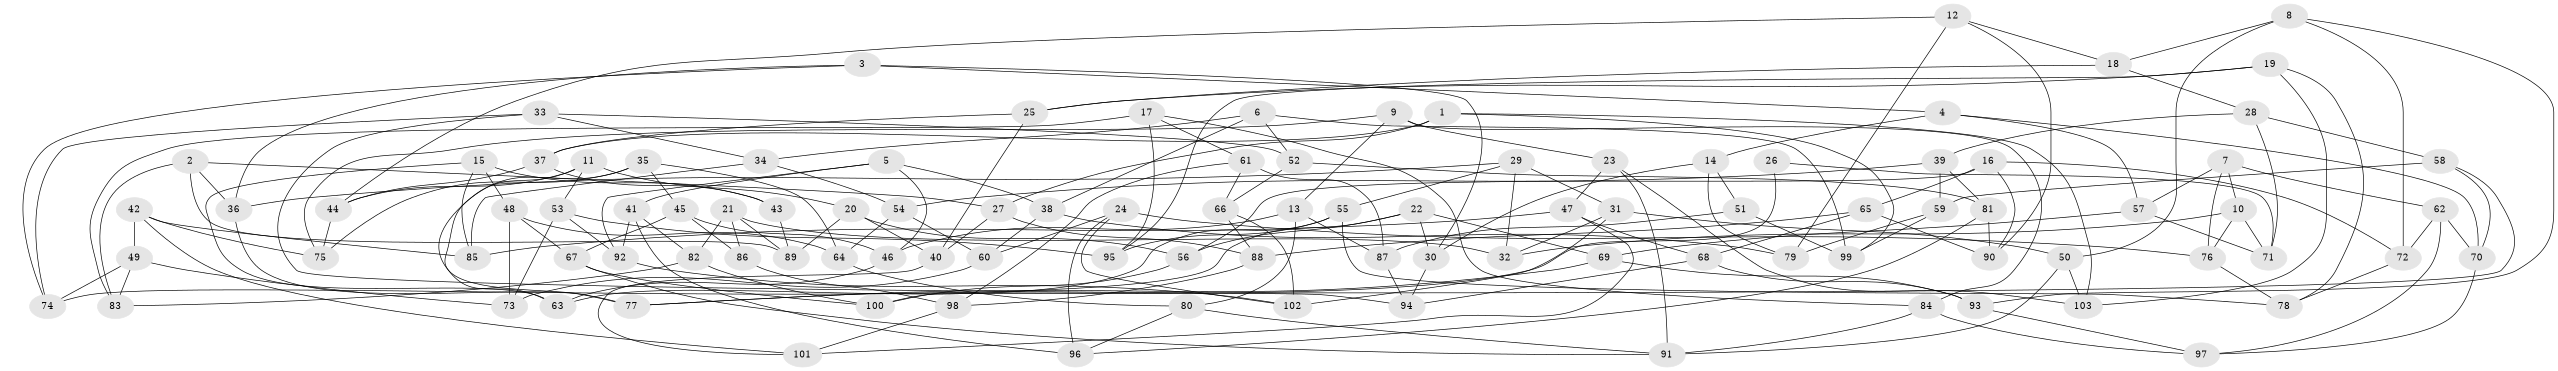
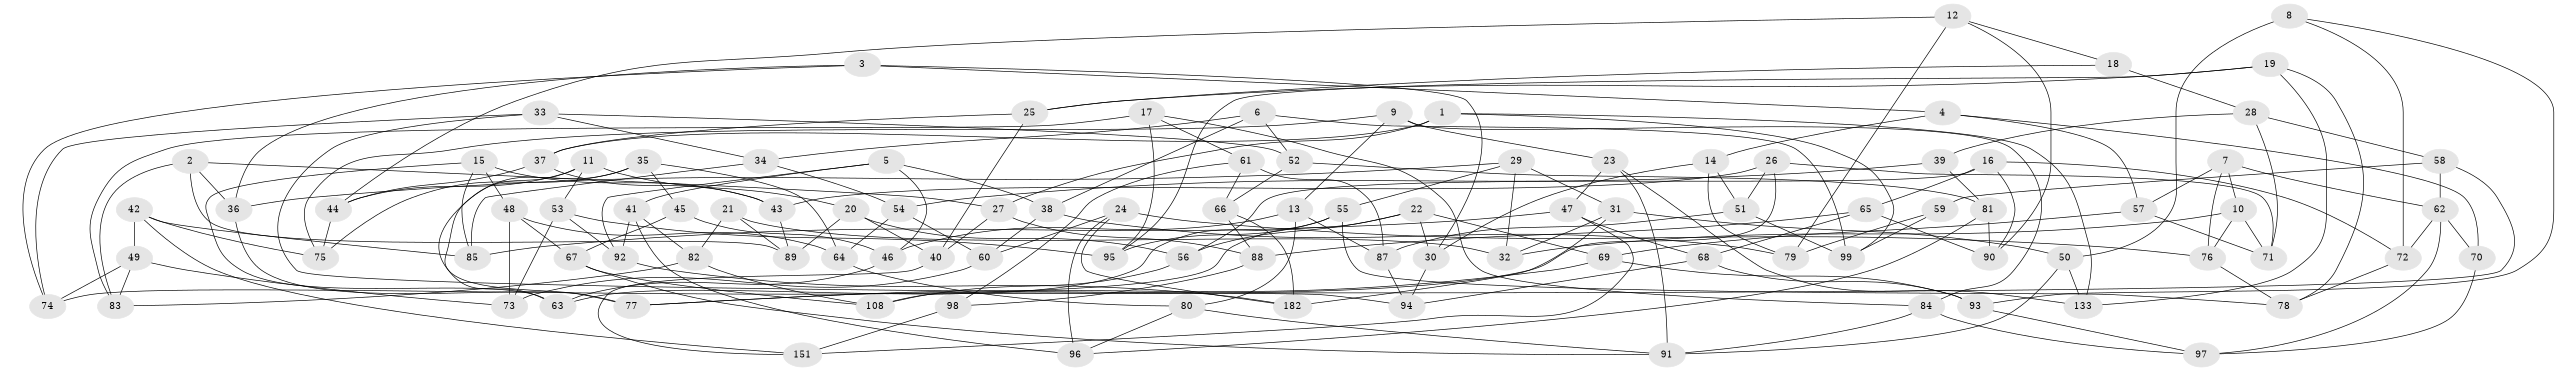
(2202, 40) -> none
none -> (1757, 186)
(1940, 187) -> none
none -> (1275, 188)
(2488, 201) -> (2440, 181)
(743, 258) -> none
(875, 307) -> (875, 307)
(1293, 307) -> (1293, 307)
(2083, 307) -> (2083, 307)
(803, 355) -> (803, 355)
